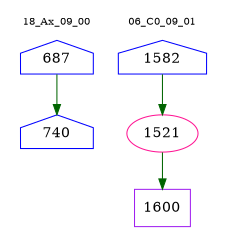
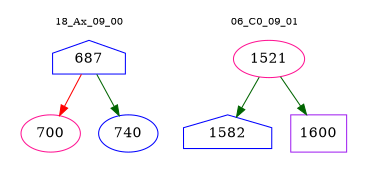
(162, 89) -> (250, 92)
none -> (51, 133)
(57, 133) -> (128, 133)
